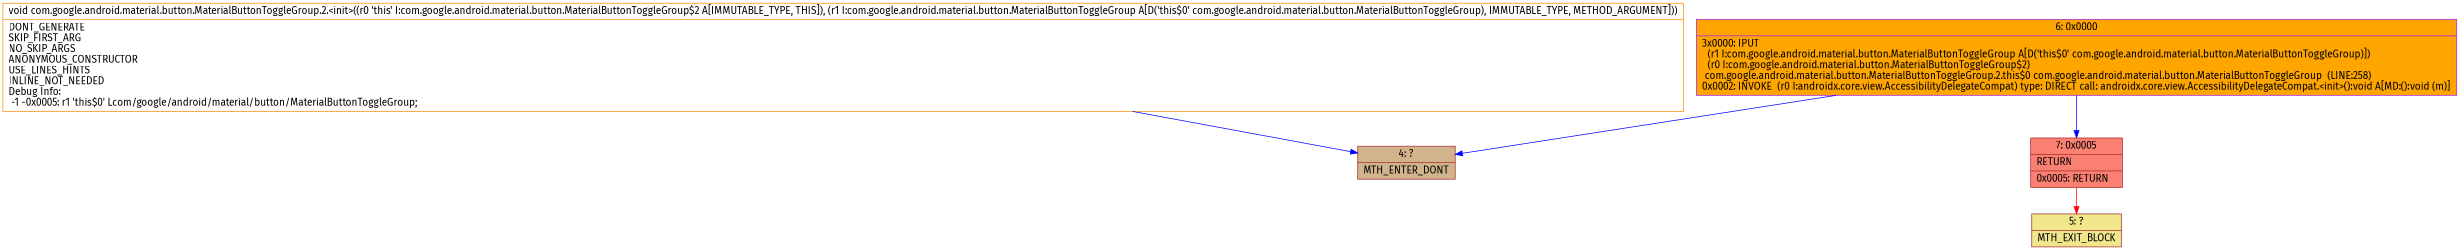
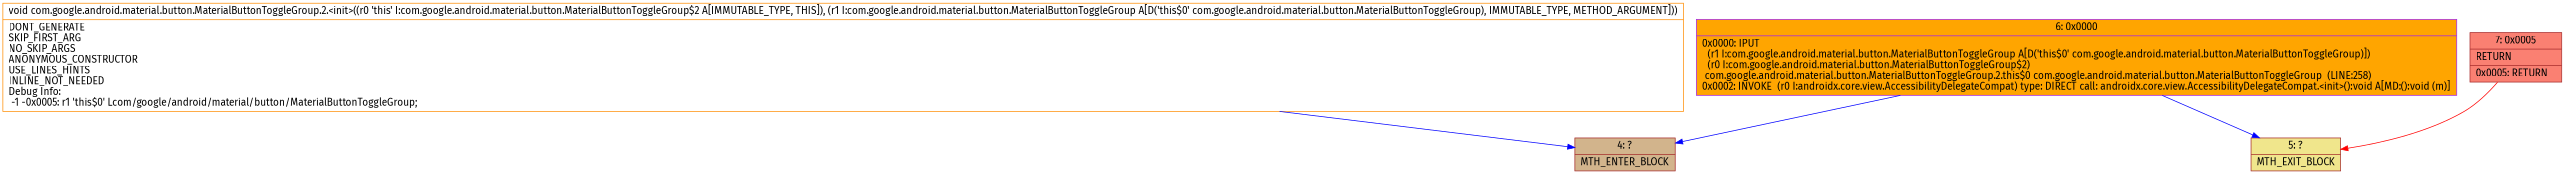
(1734, 44) -> (1734, 44)
(2077, 113) -> (2207, 115)
(1406, 171) -> (1625, 162)
